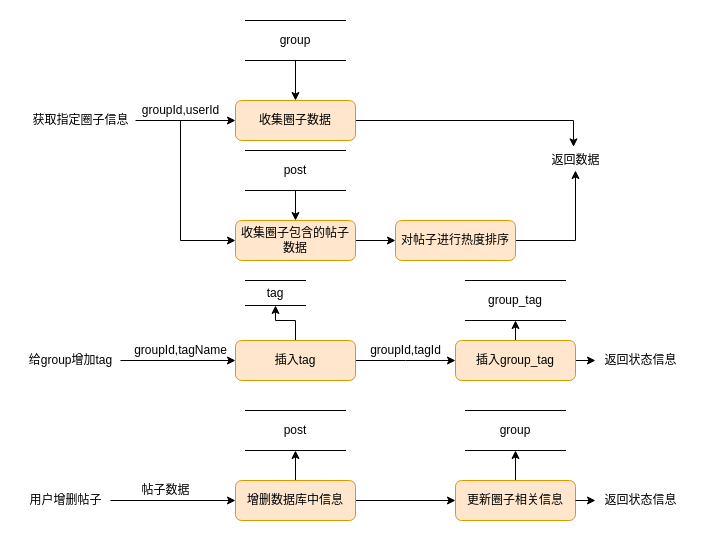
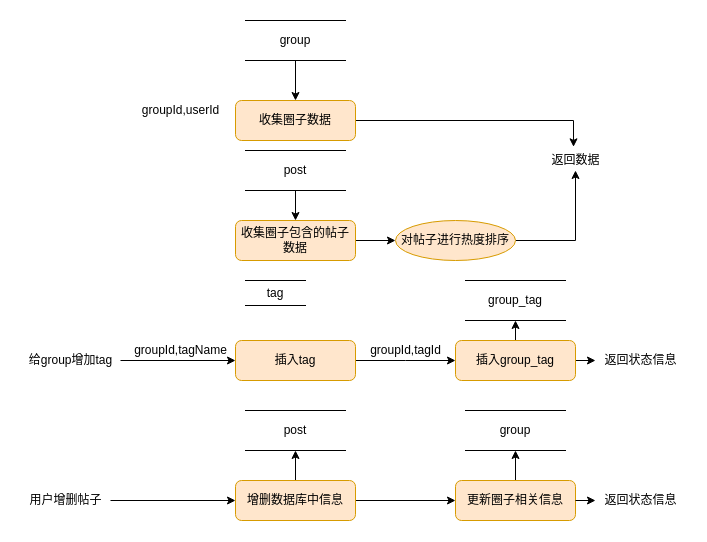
(81, 121) -> none
(182, 121) -> none
(181, 205) -> none
(456, 241) -> (456, 241)
(292, 321) -> none
(166, 491) -> none
